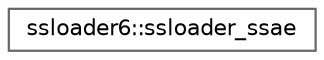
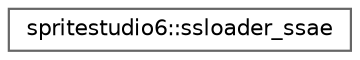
(162, 30) -> (180, 30)
